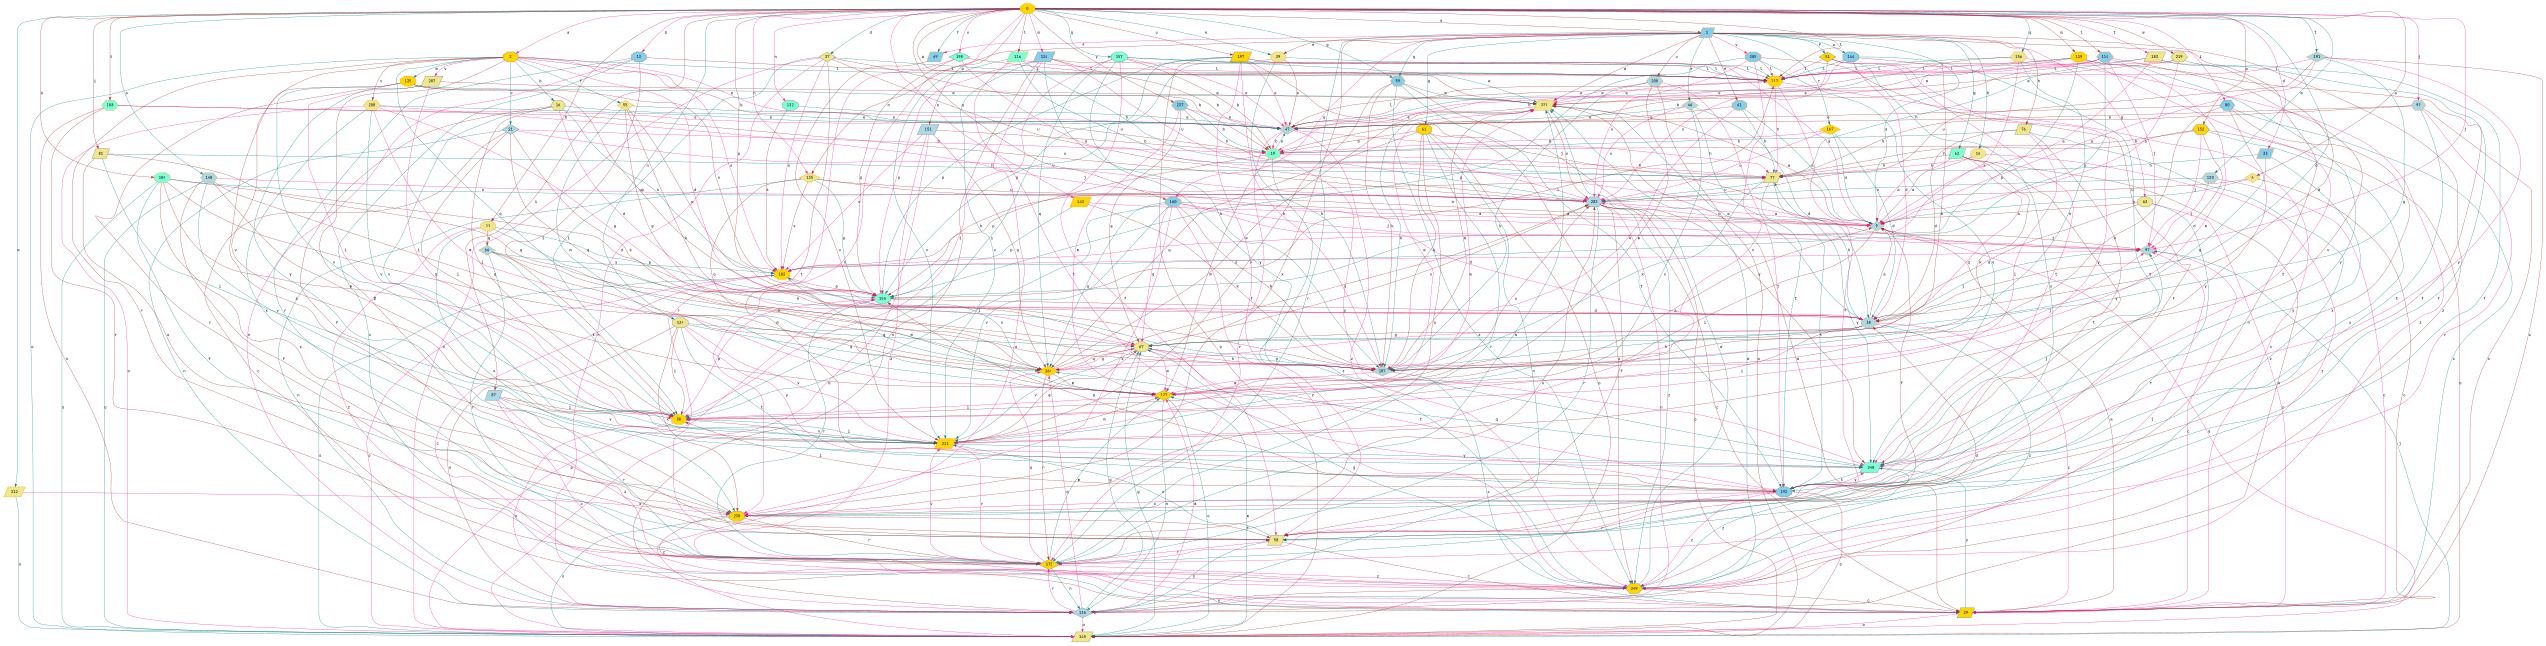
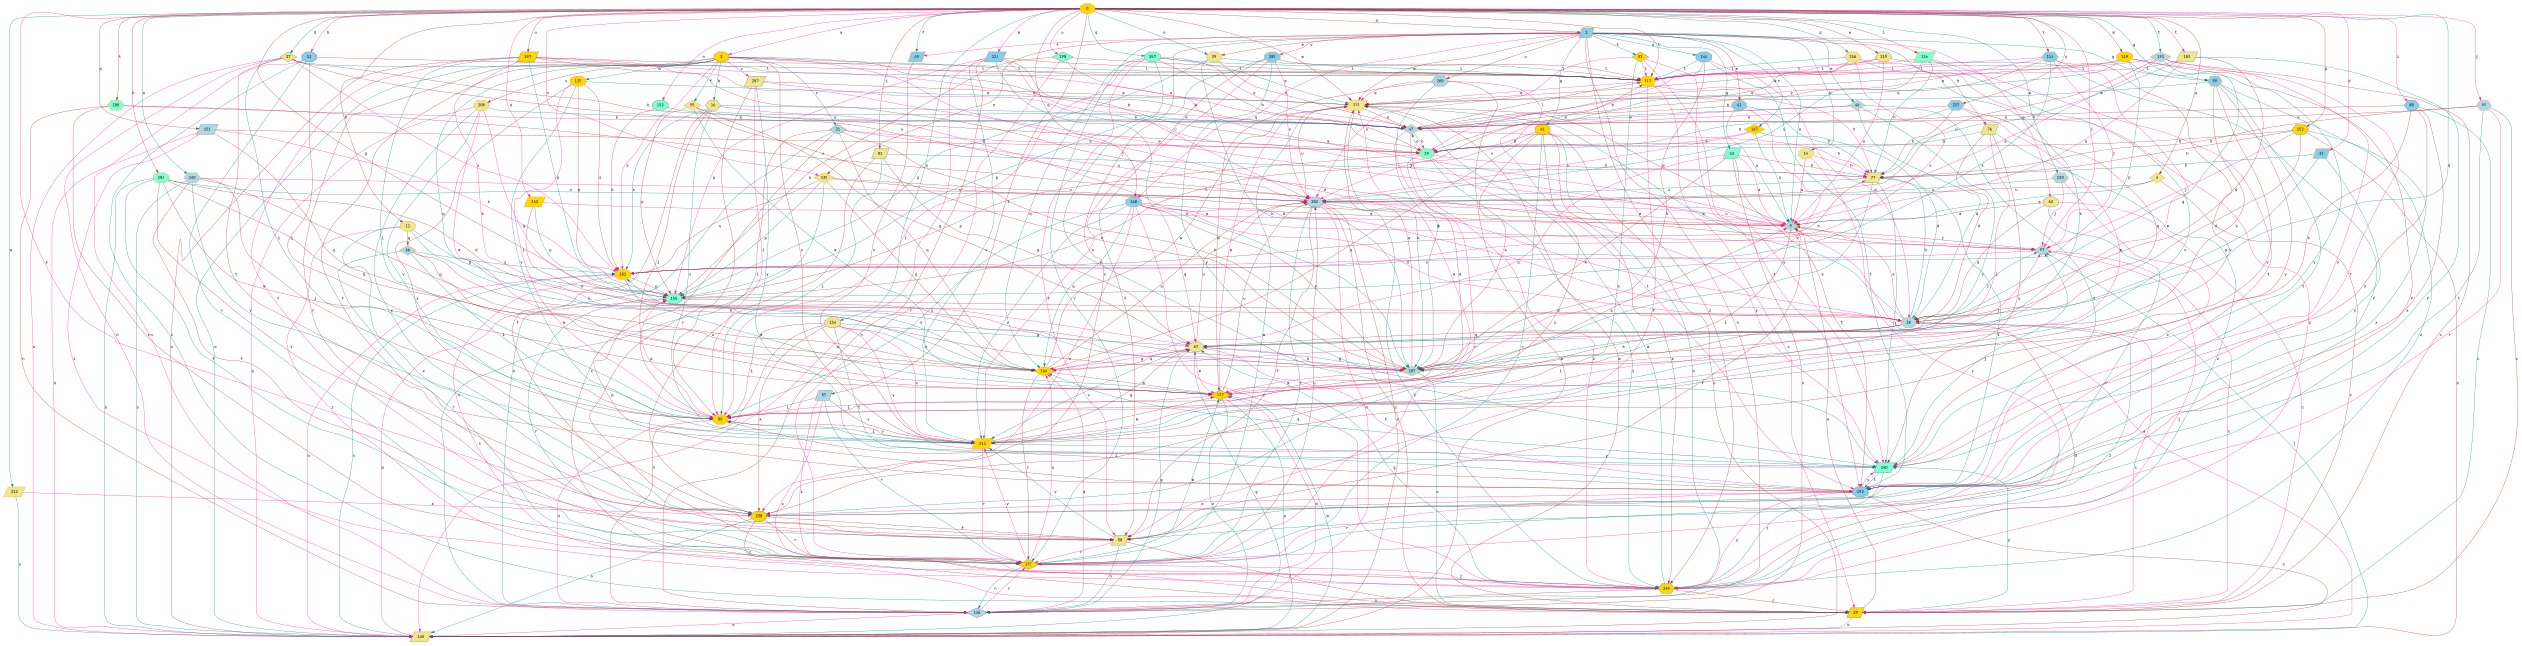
(1655, 81) -> (1440, 81)
(1300, 209) -> (1365, 160)
(2386, 523) -> (2172, 330)
(1668, 592) -> none
